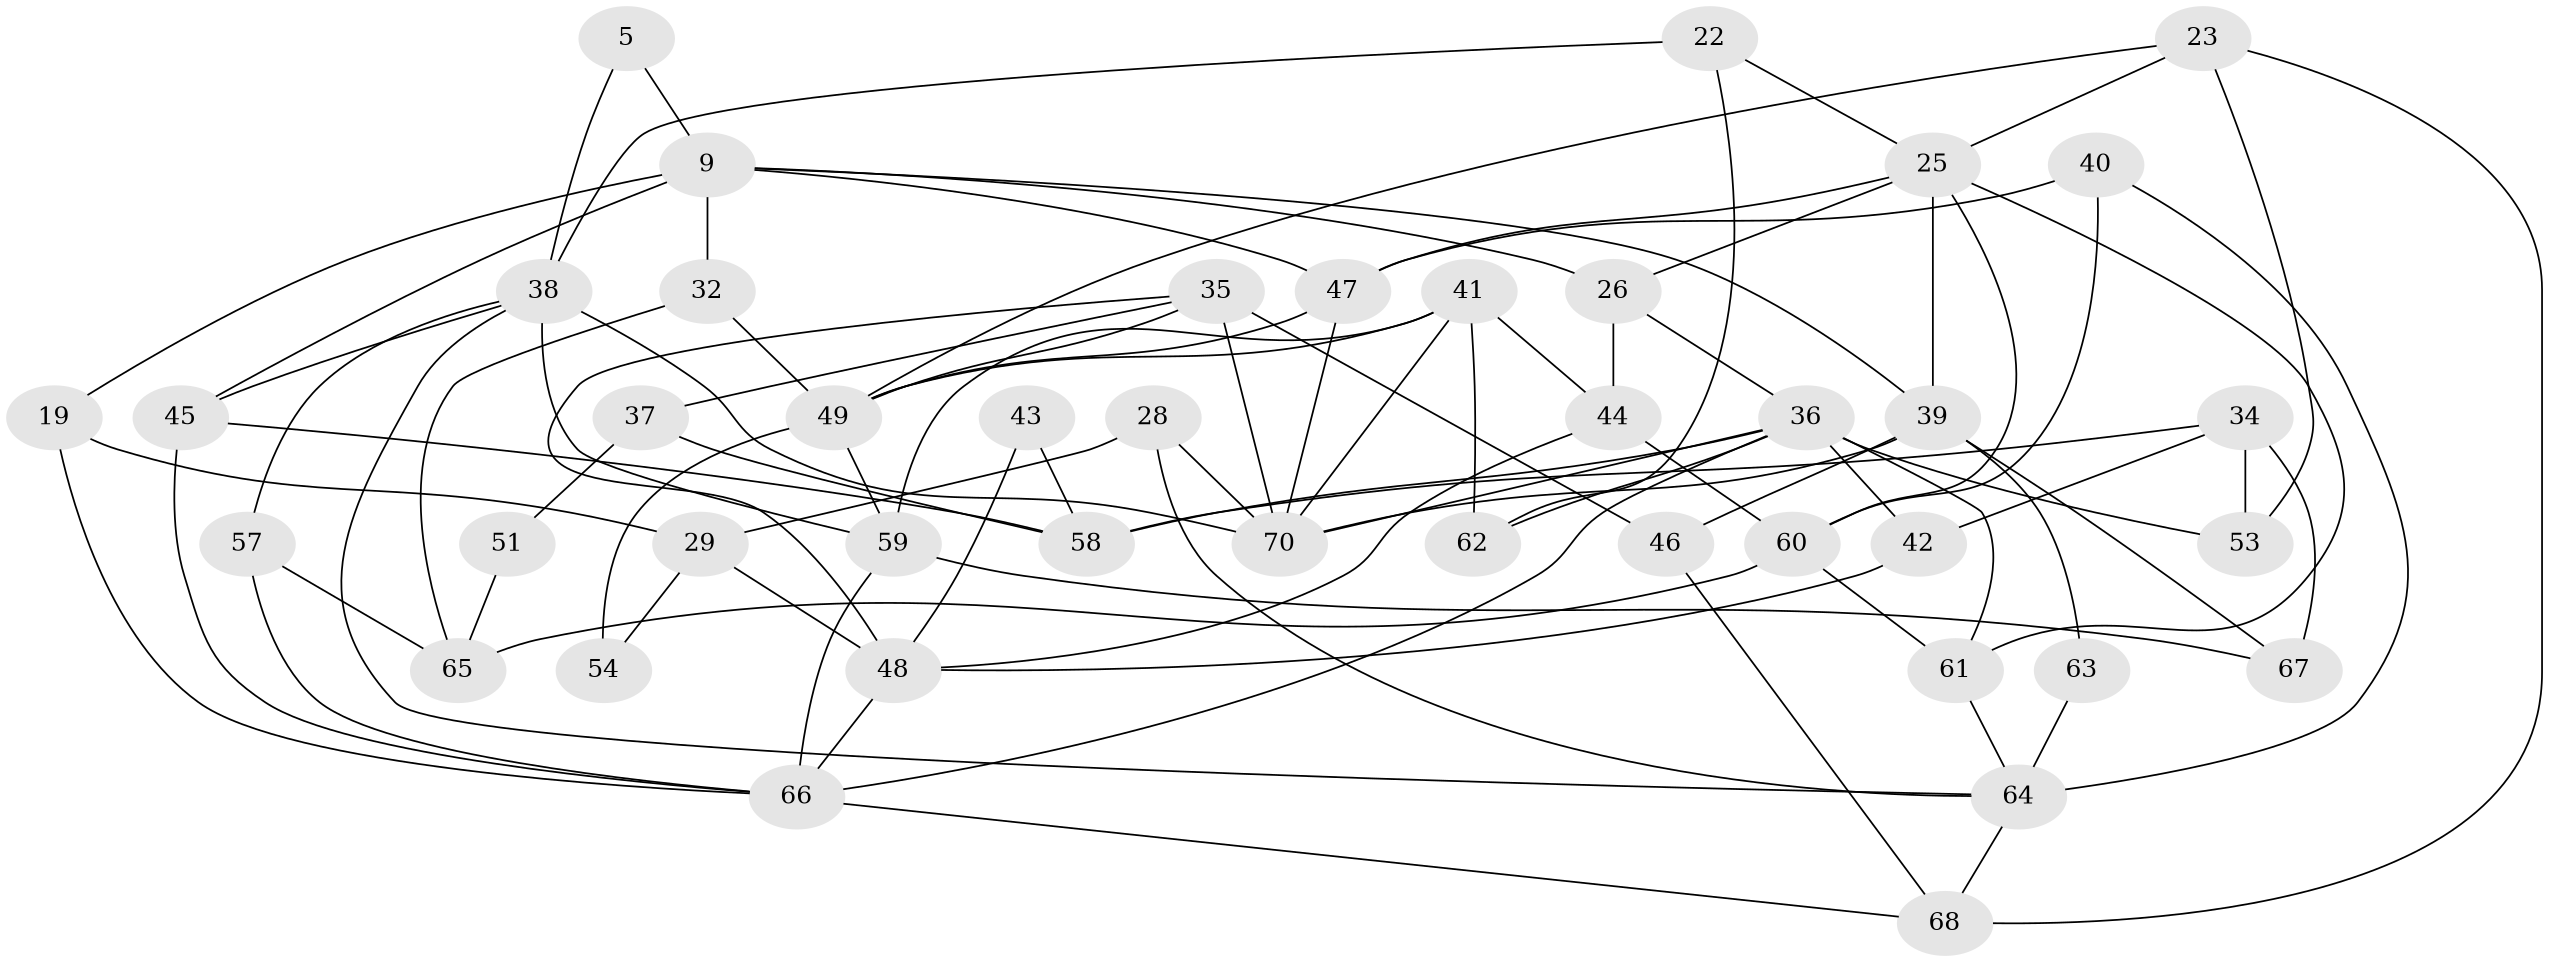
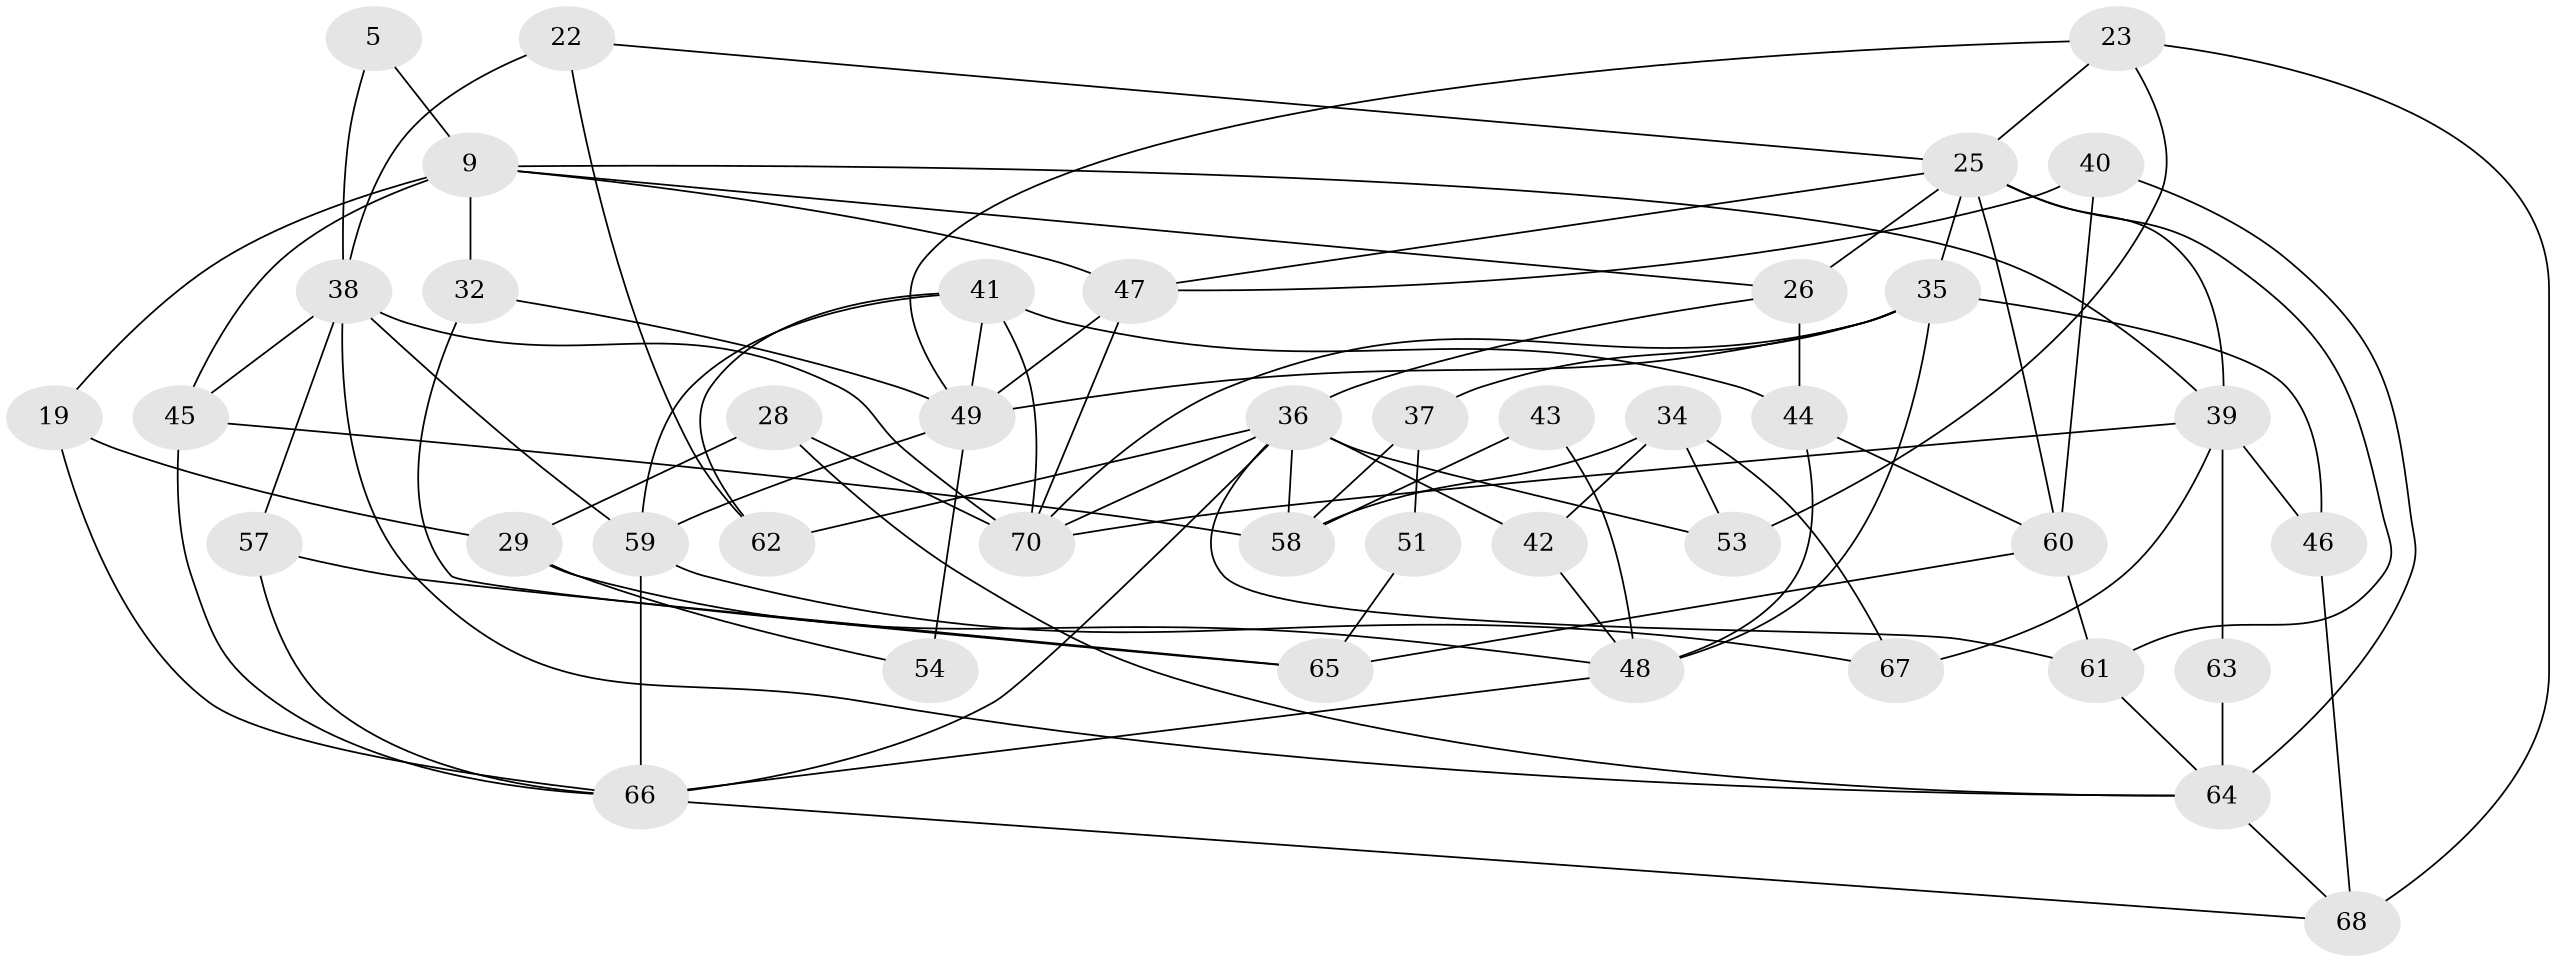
none -> (1951, 228)
